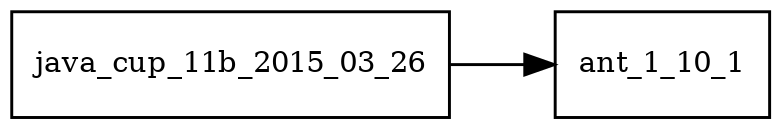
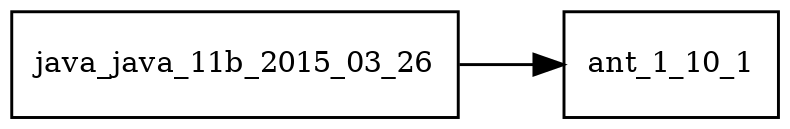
(231, 65) -> (235, 65)
